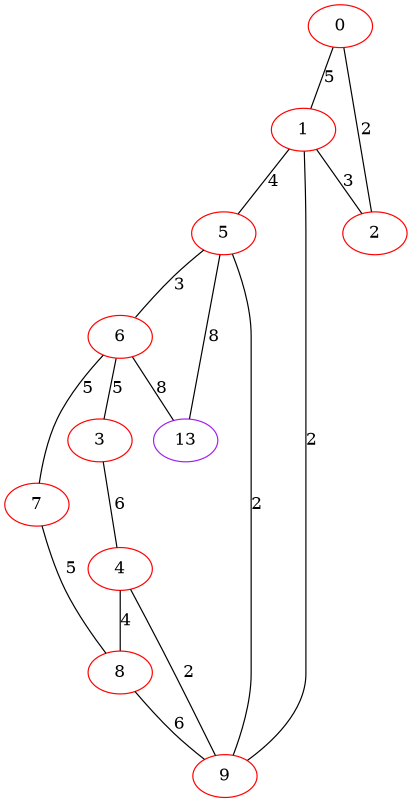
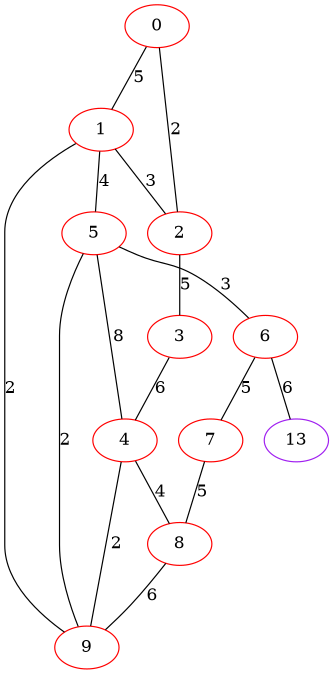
(205, 337) -> (110, 337)
(110, 389) -> (180, 285)
(162, 389) -> (288, 389)
